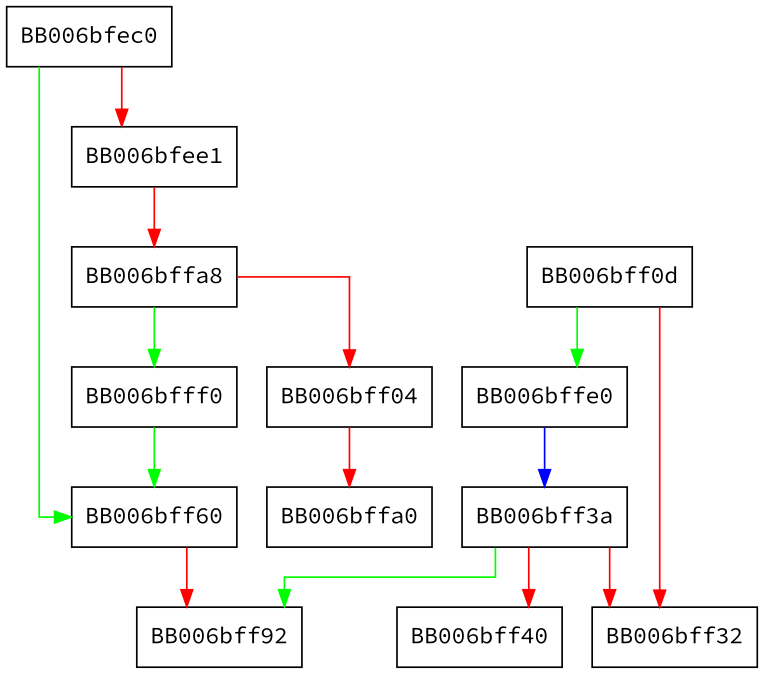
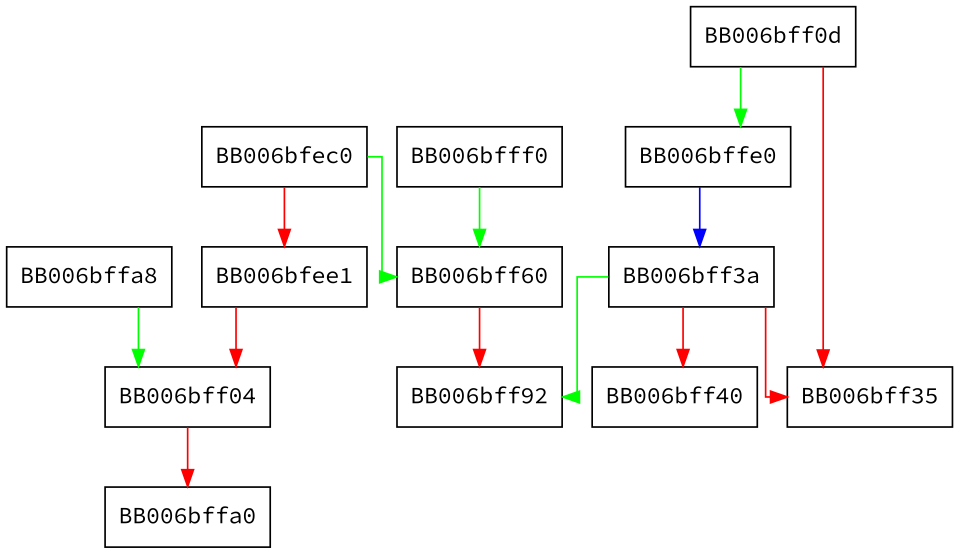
(154, 208) -> (236, 328)
(330, 277) -> (138, 328)
(154, 328) -> none
(675, 637) -> (870, 397)
